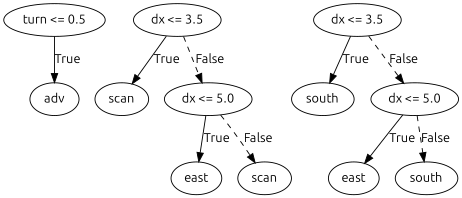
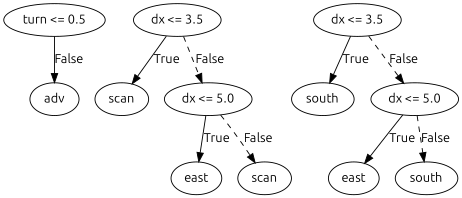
(68, 60) -> (69, 60)
